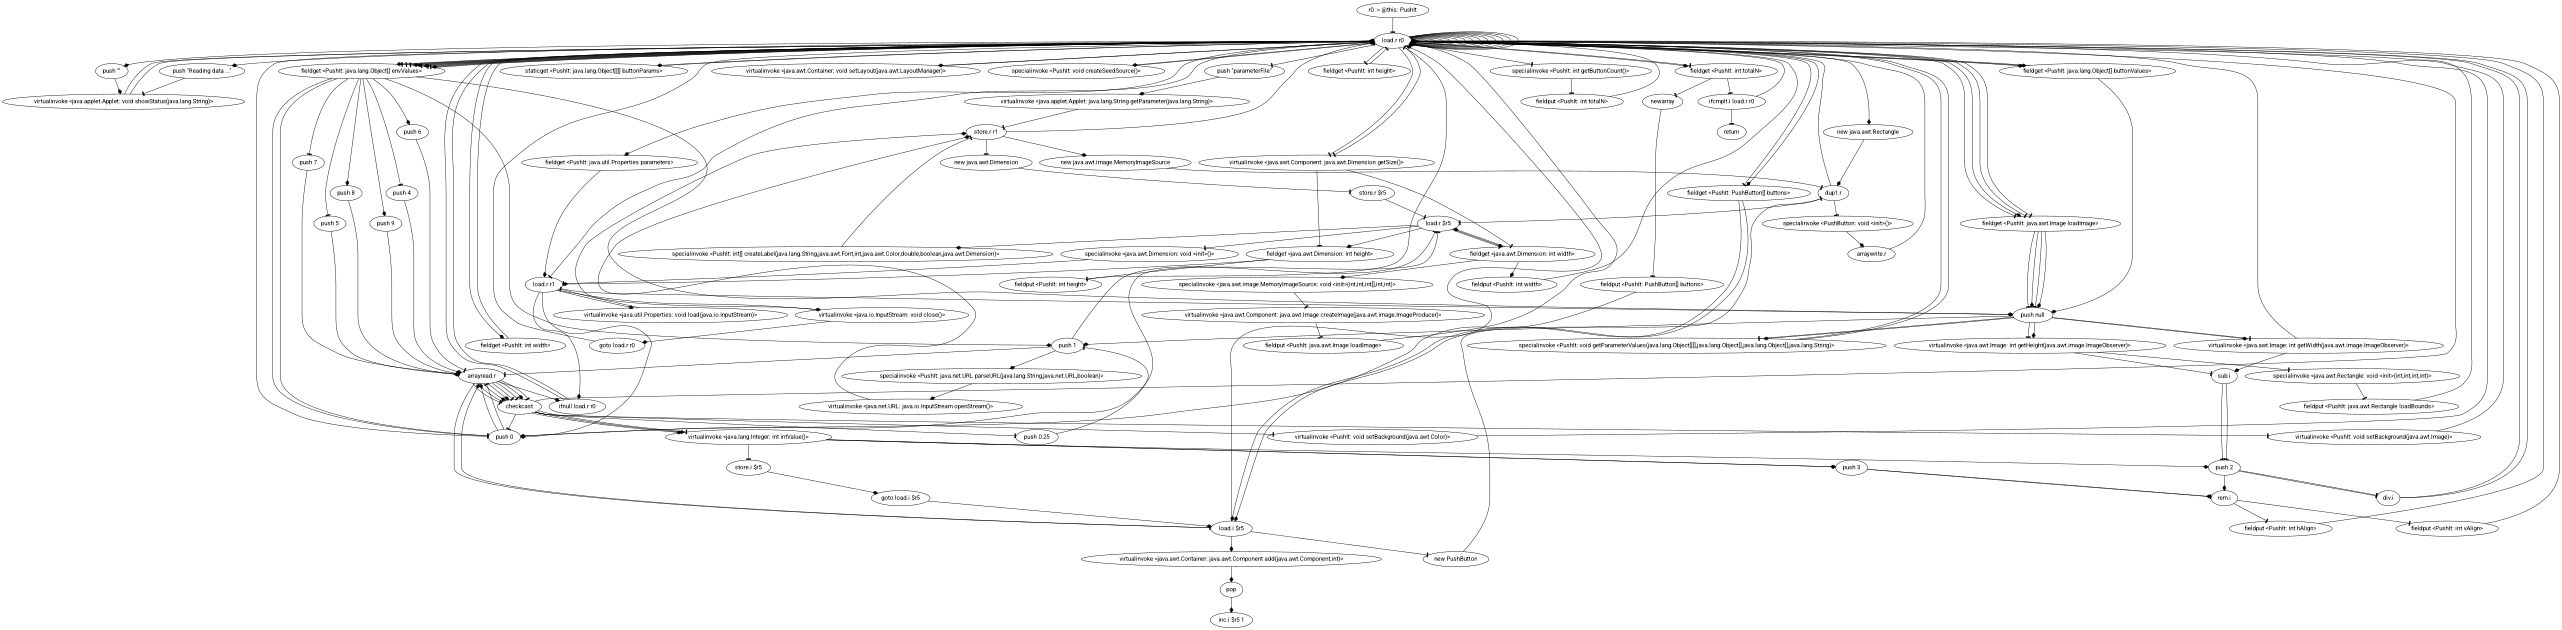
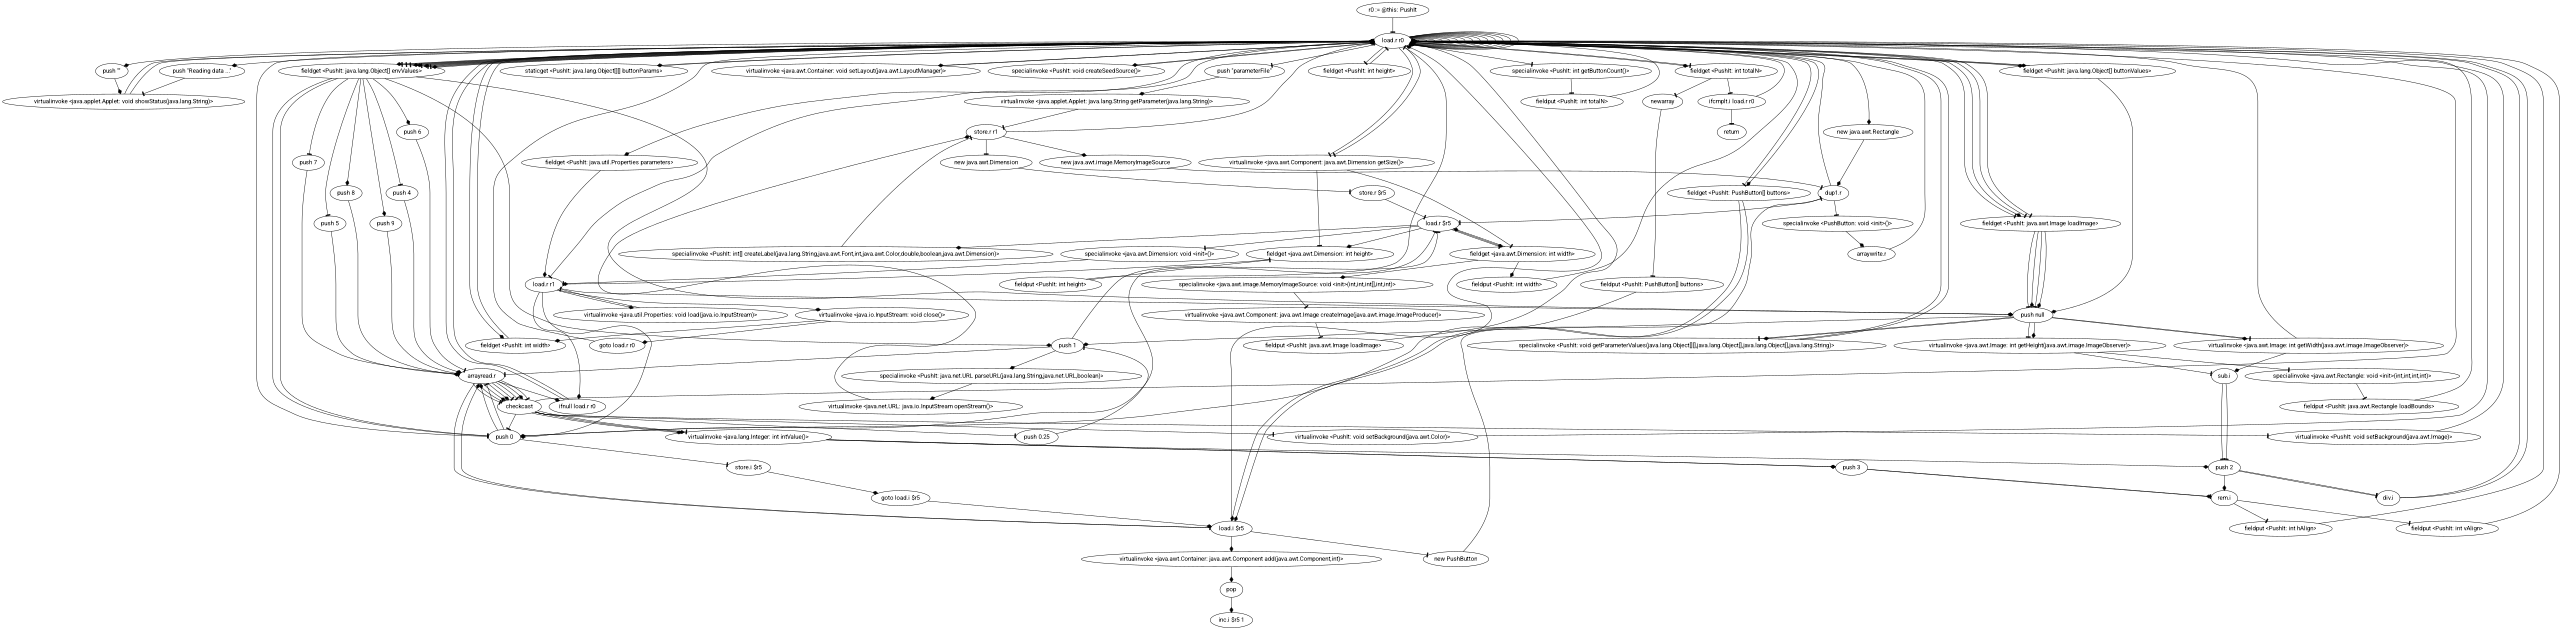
(632, 214) -> (690, 330)
(1178, 269) -> (1179, 270)
(749, 451) -> (623, 452)
